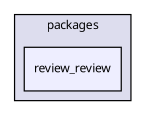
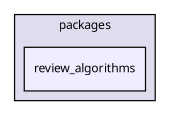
(73, 69) -> (85, 69)
